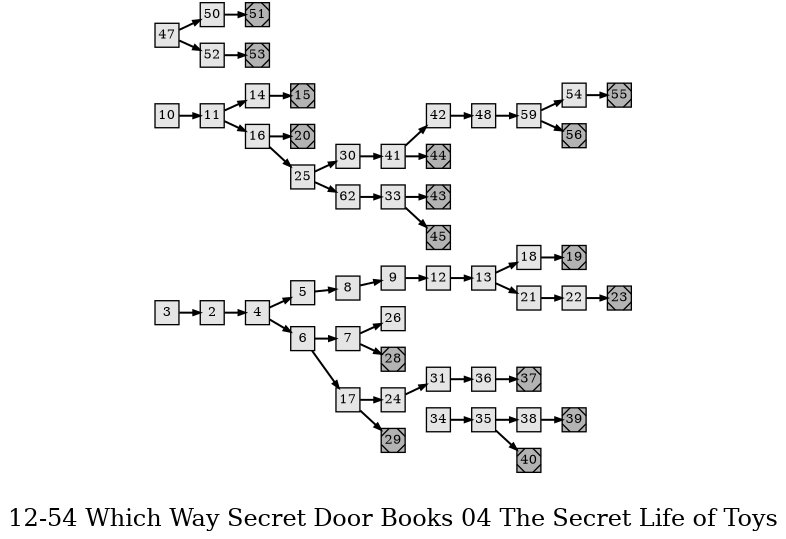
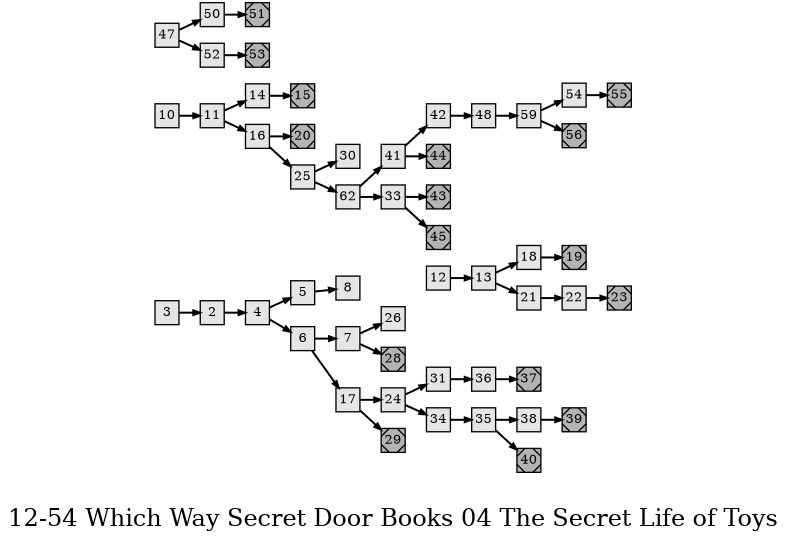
(367, 156) -> (368, 179)
(393, 278) -> none
none -> (413, 408)
